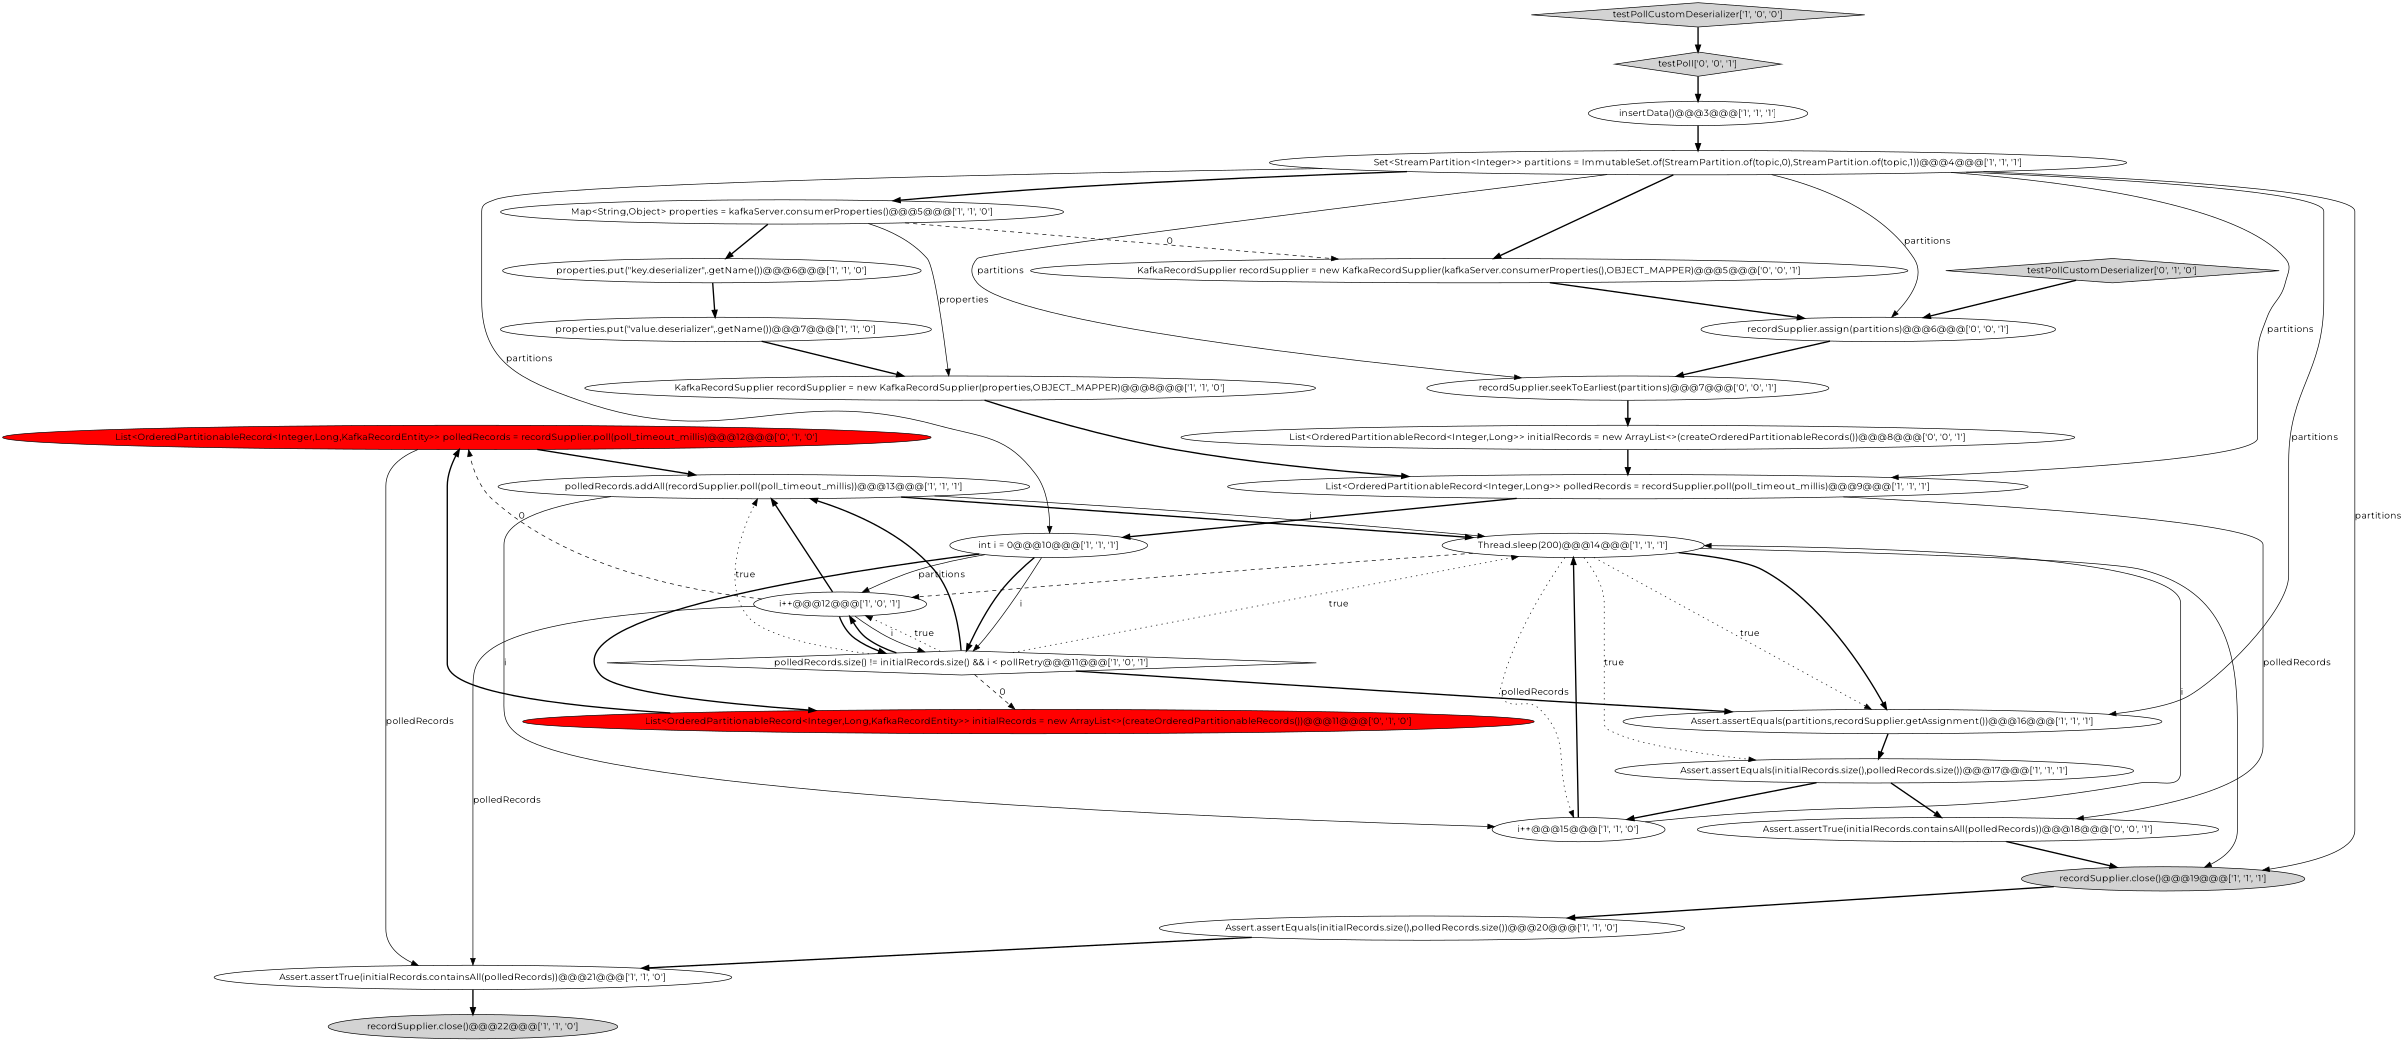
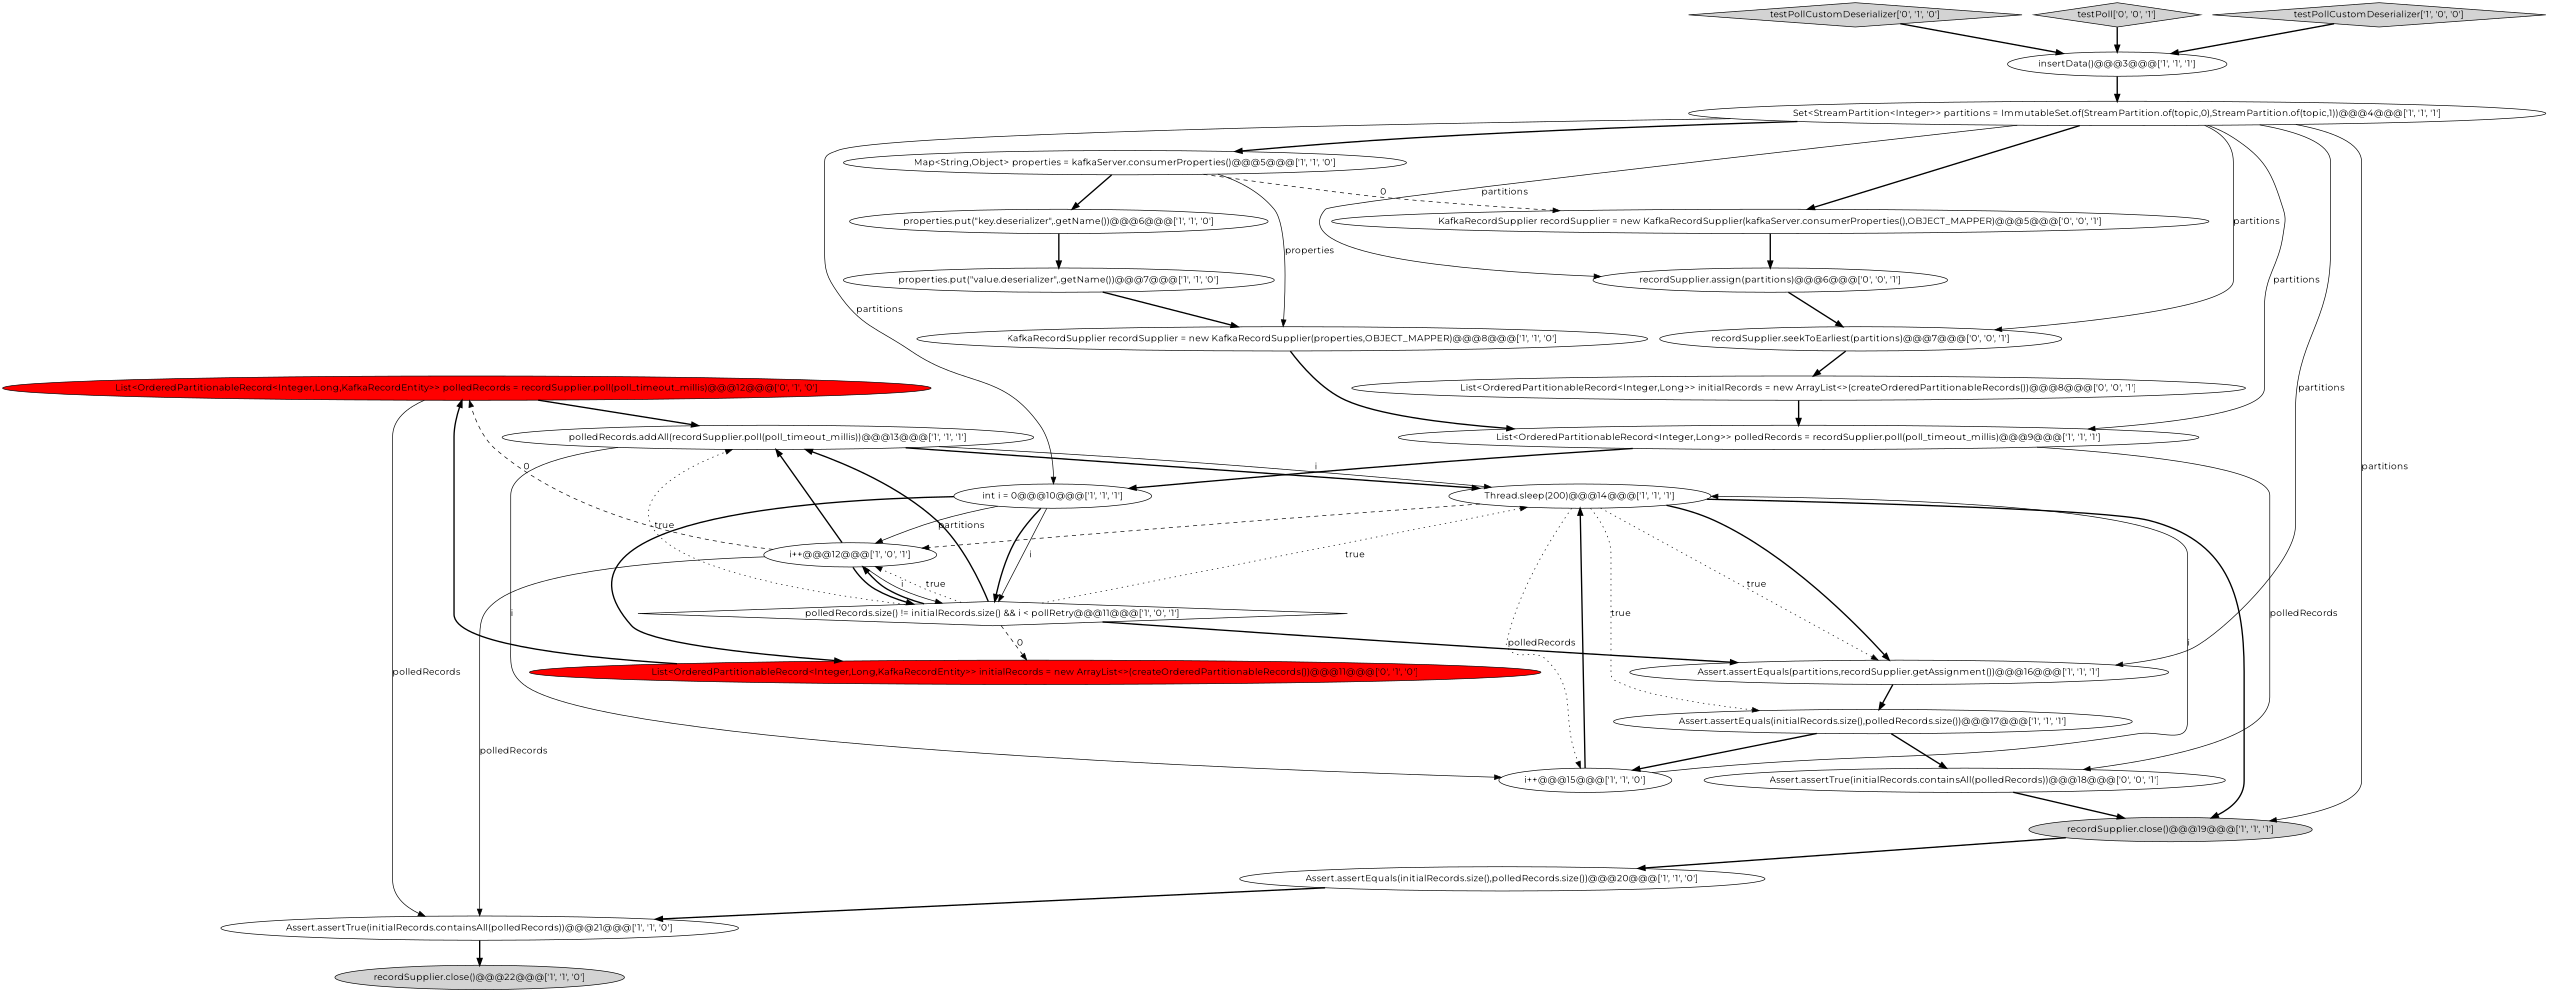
(1698, 36) -> (2256, 38)
(2003, 298) -> (1978, 38)
(2097, 564) -> (2104, 515)
